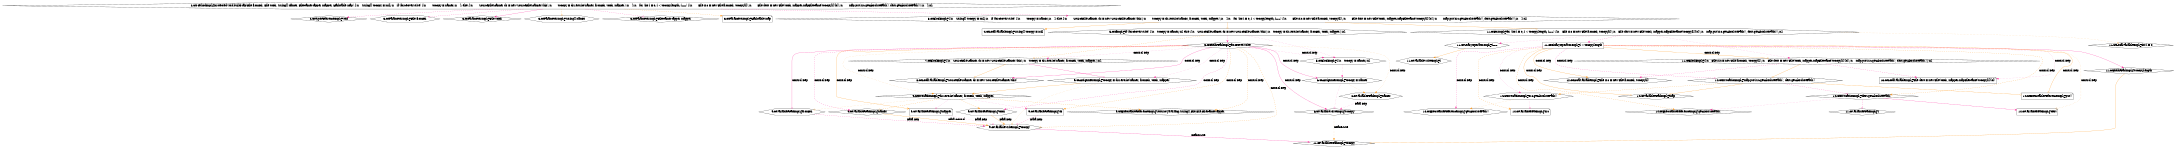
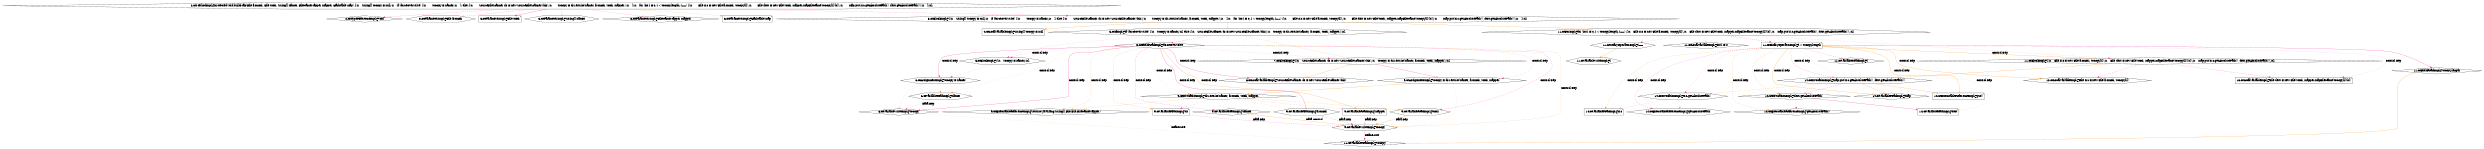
(482, 19) -> (500, 19)
(1862, 103) -> (1822, 53)
